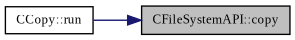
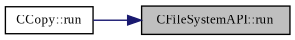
(216, 20) -> (216, 20)
